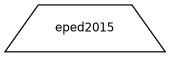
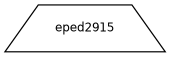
(85, 28) -> (85, 28)
